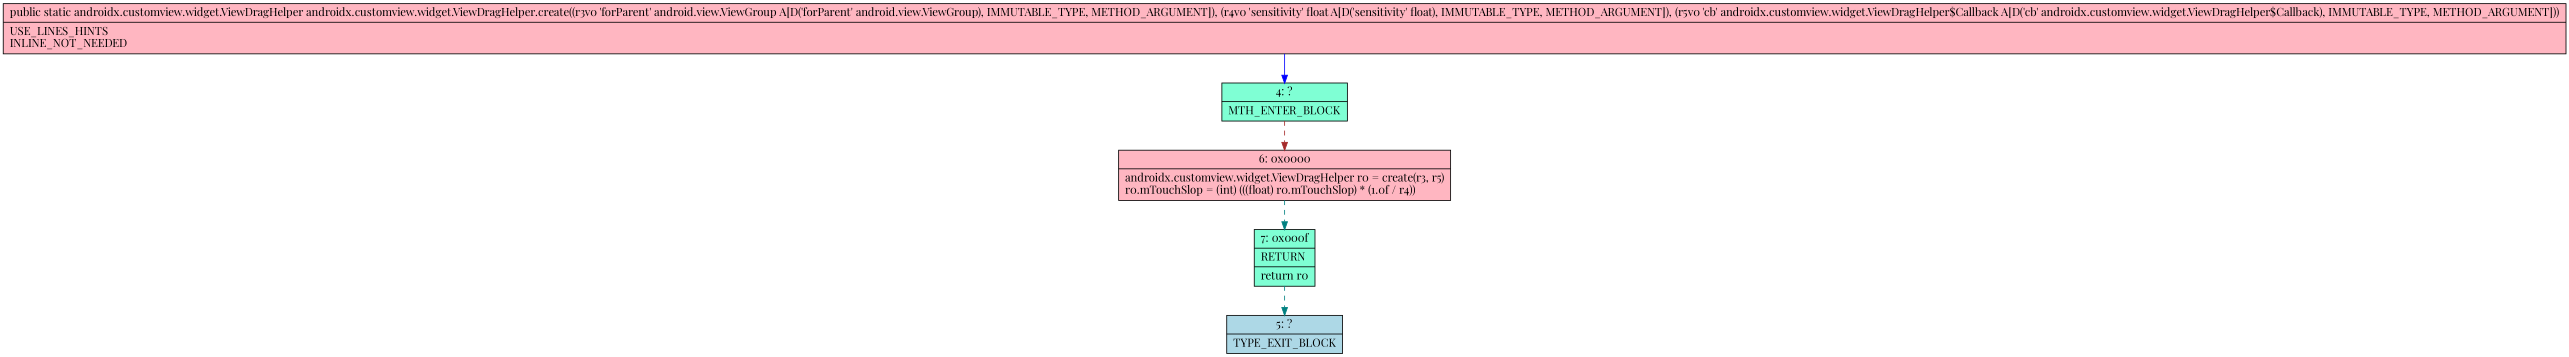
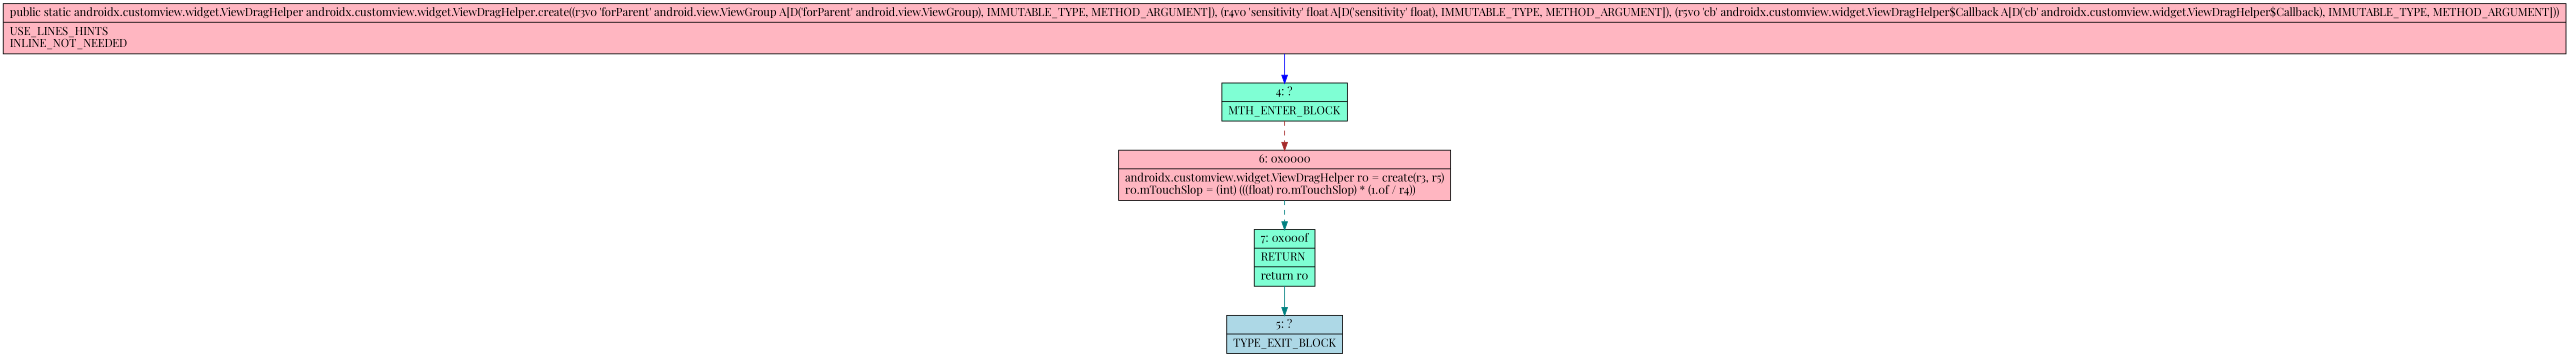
(1285, 297) -> (1285, 297)
